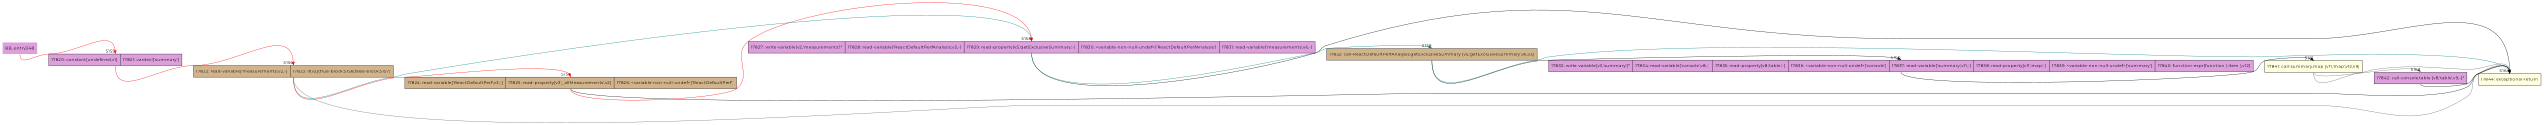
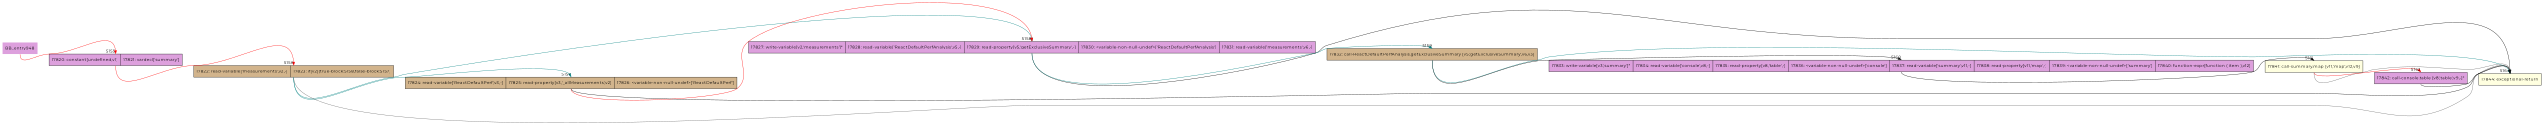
(20, 48) -> (20, 48)
(2373, 72) -> (2374, 72)
(423, 76) -> (424, 76)
